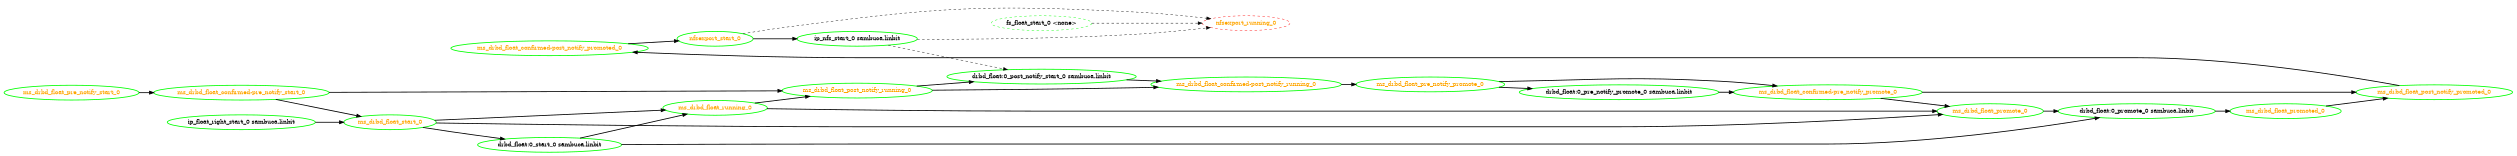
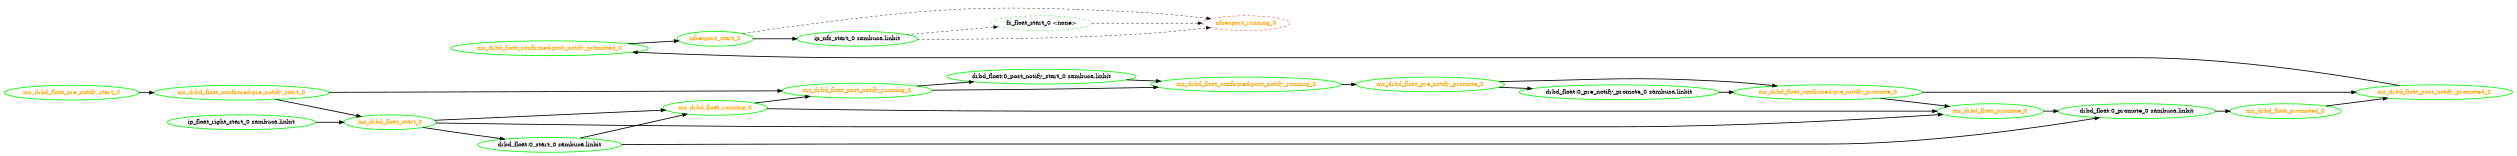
(937, 55) -> (950, 31)
